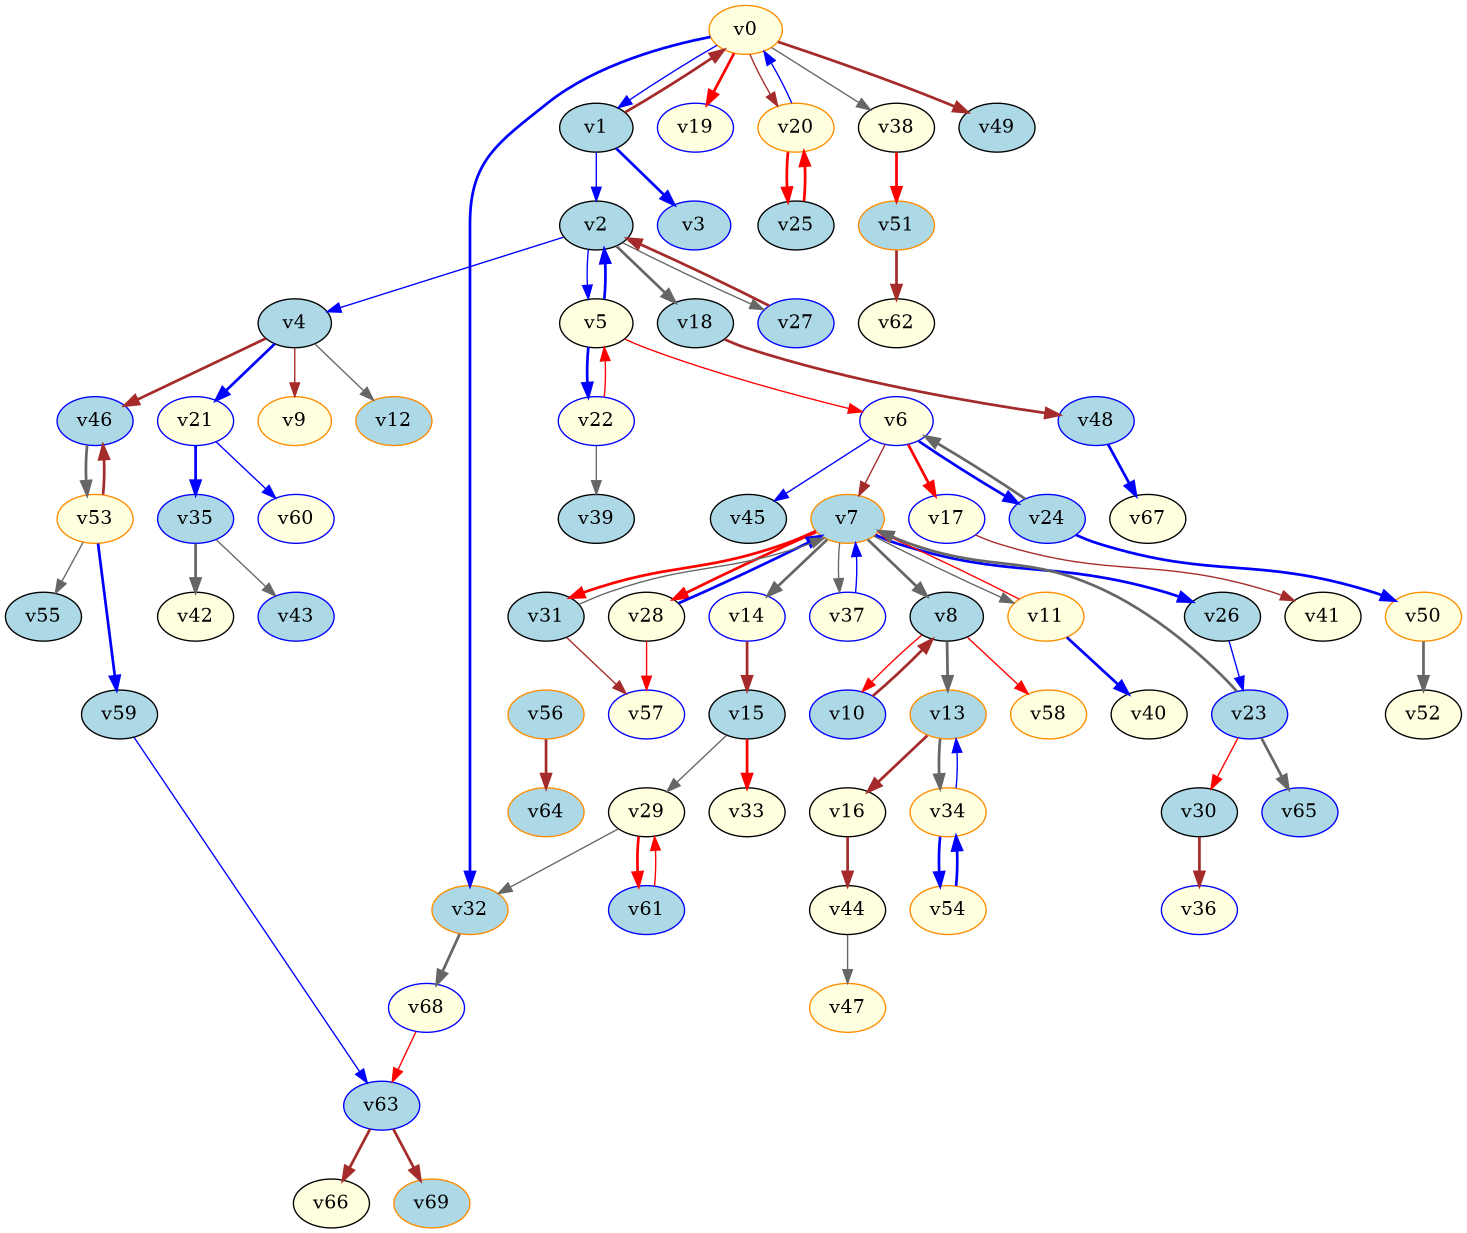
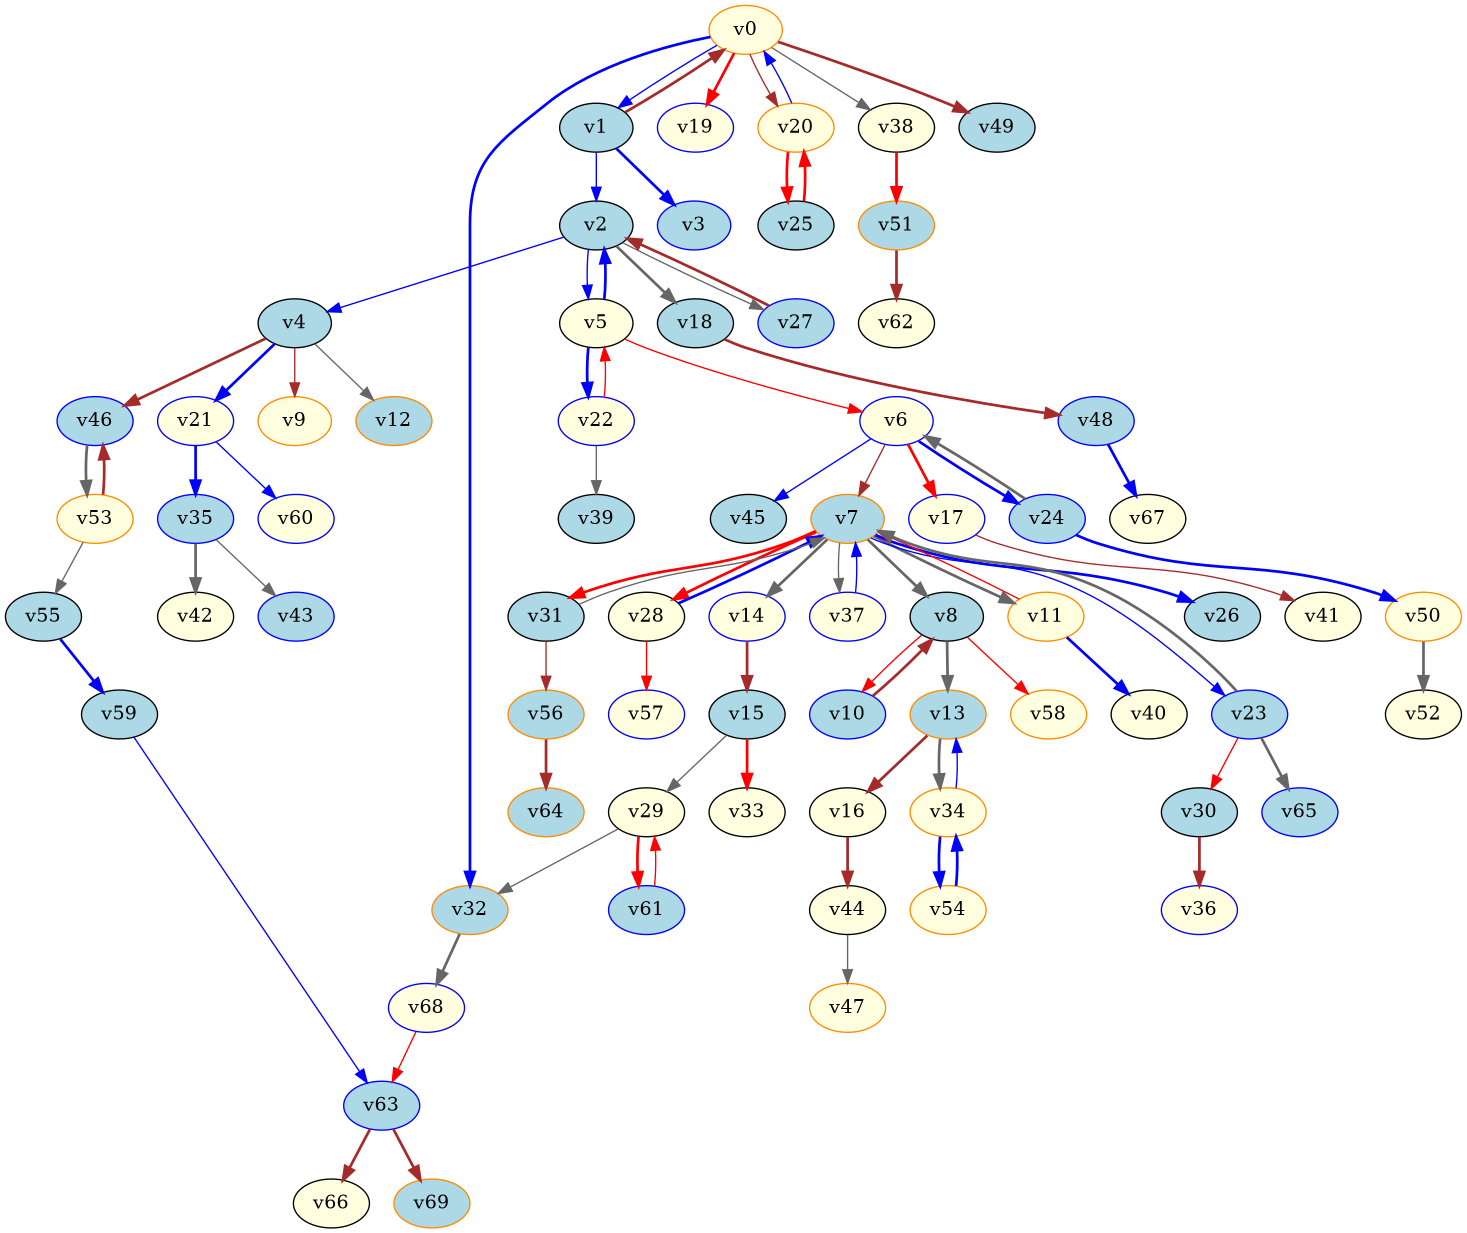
(937, 568) -> (937, 568)
(106, 610) -> (77, 660)
(1234, 659) -> (1065, 584)
(592, 661) -> (546, 659)
